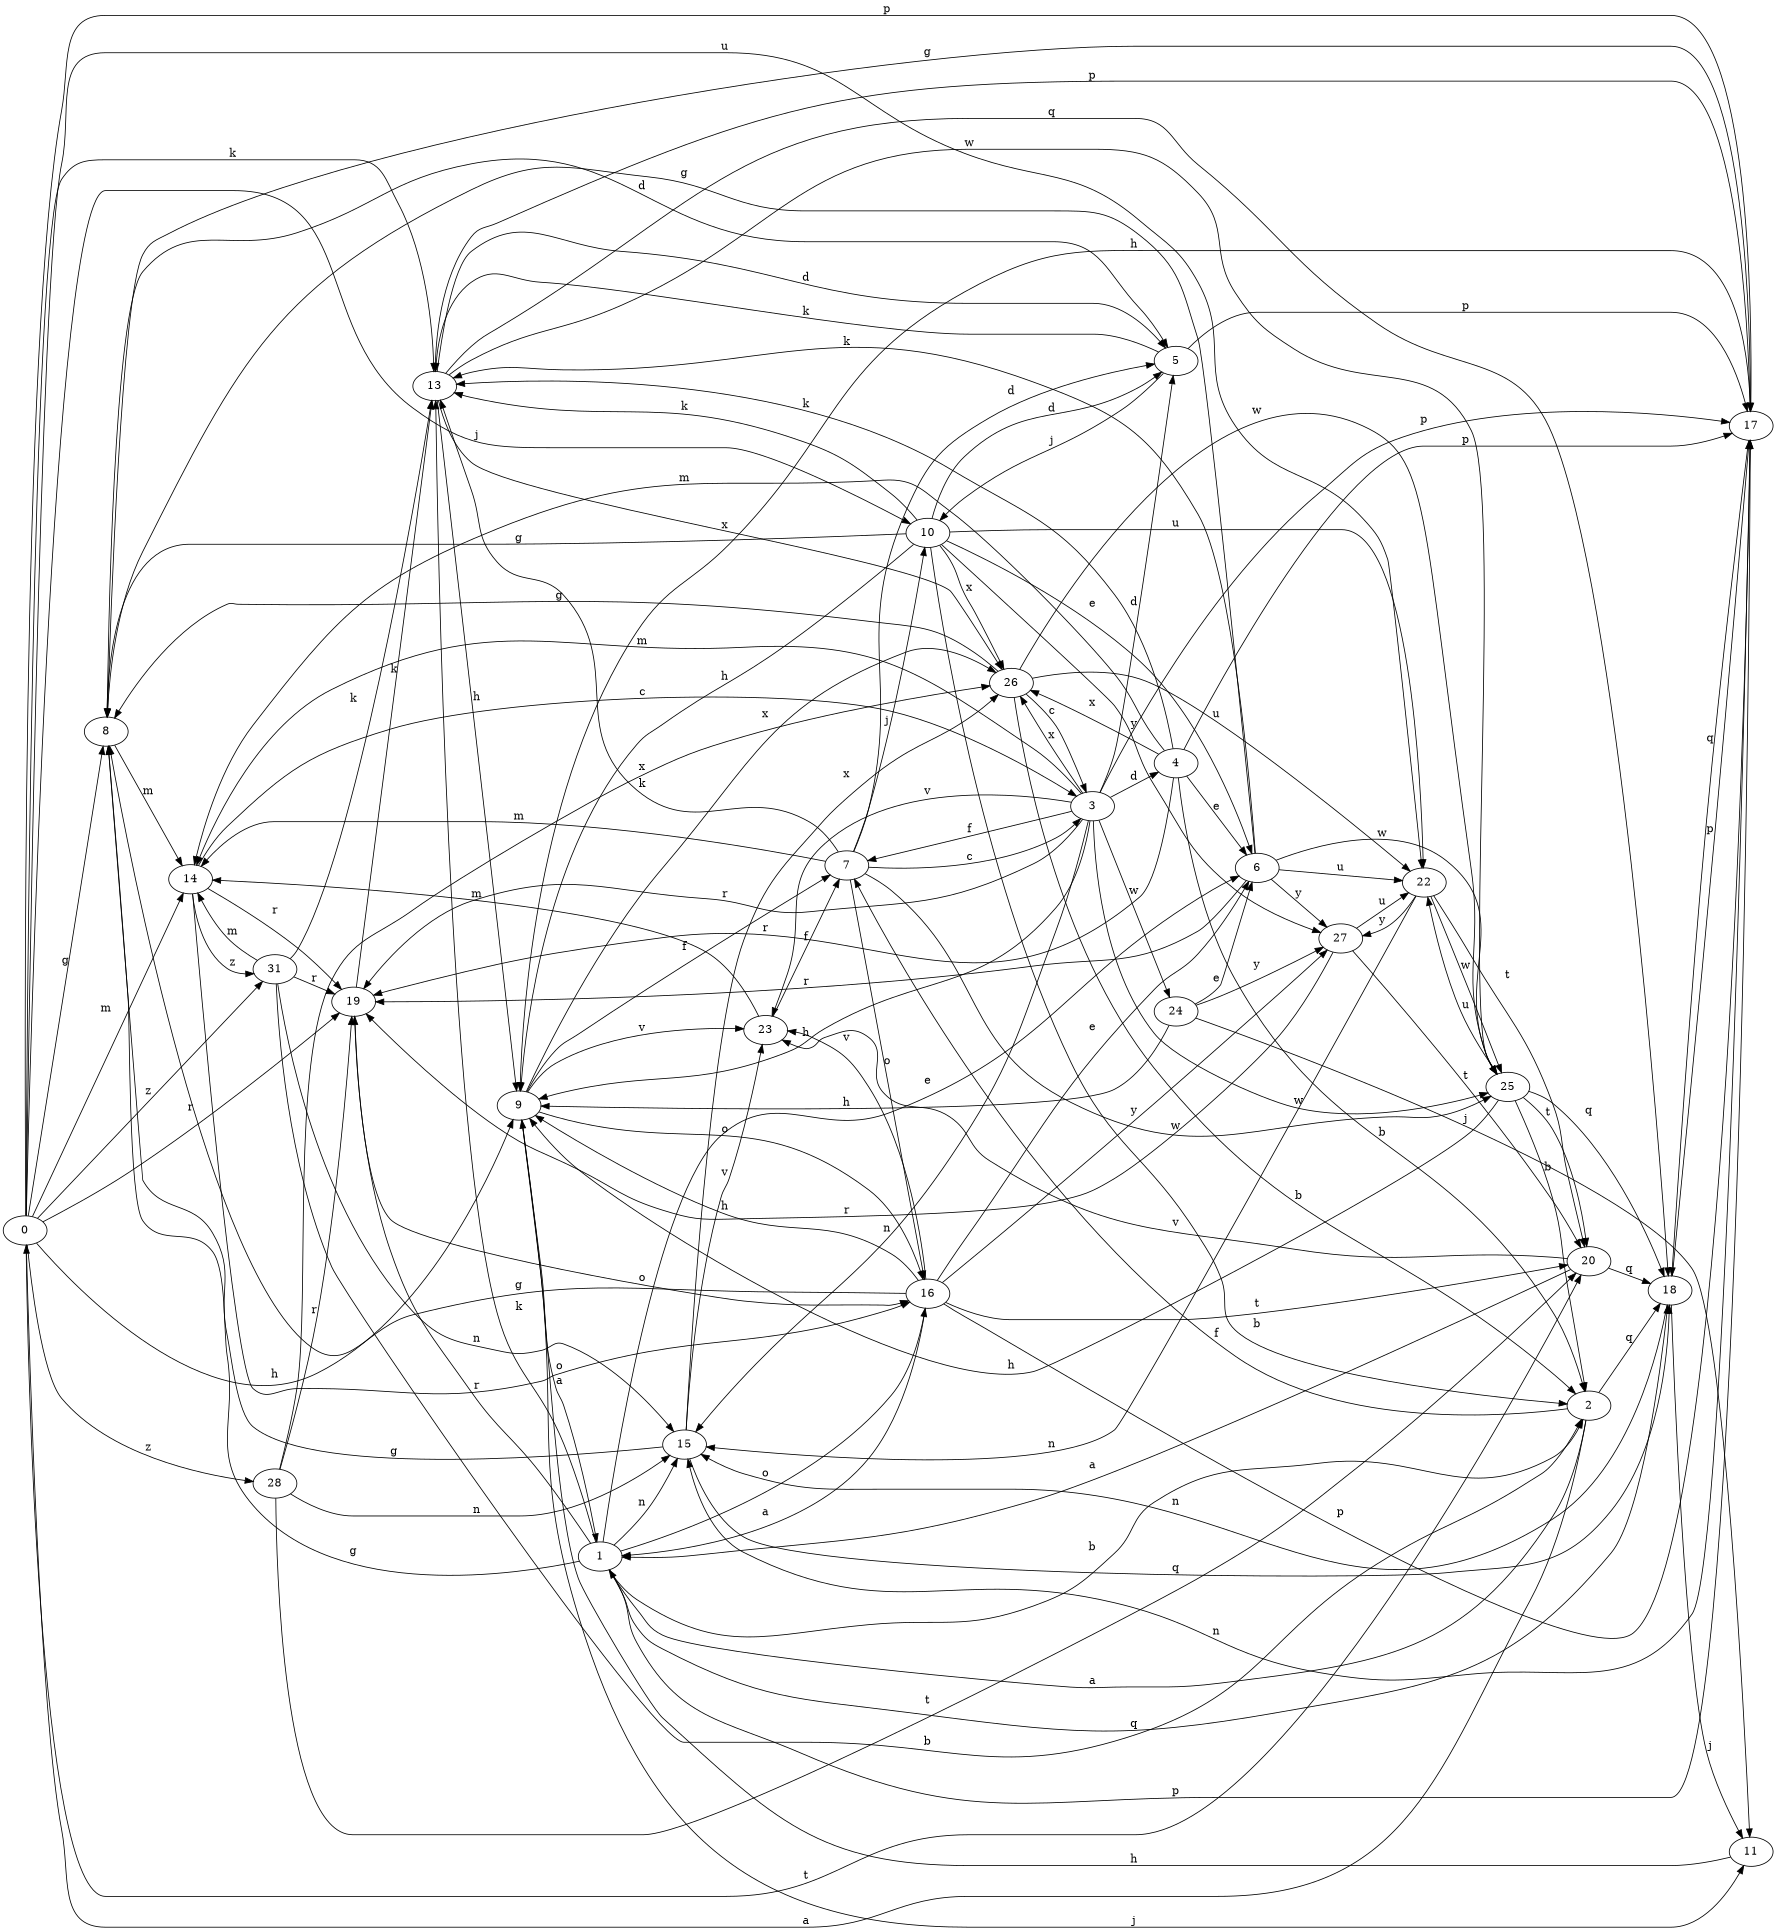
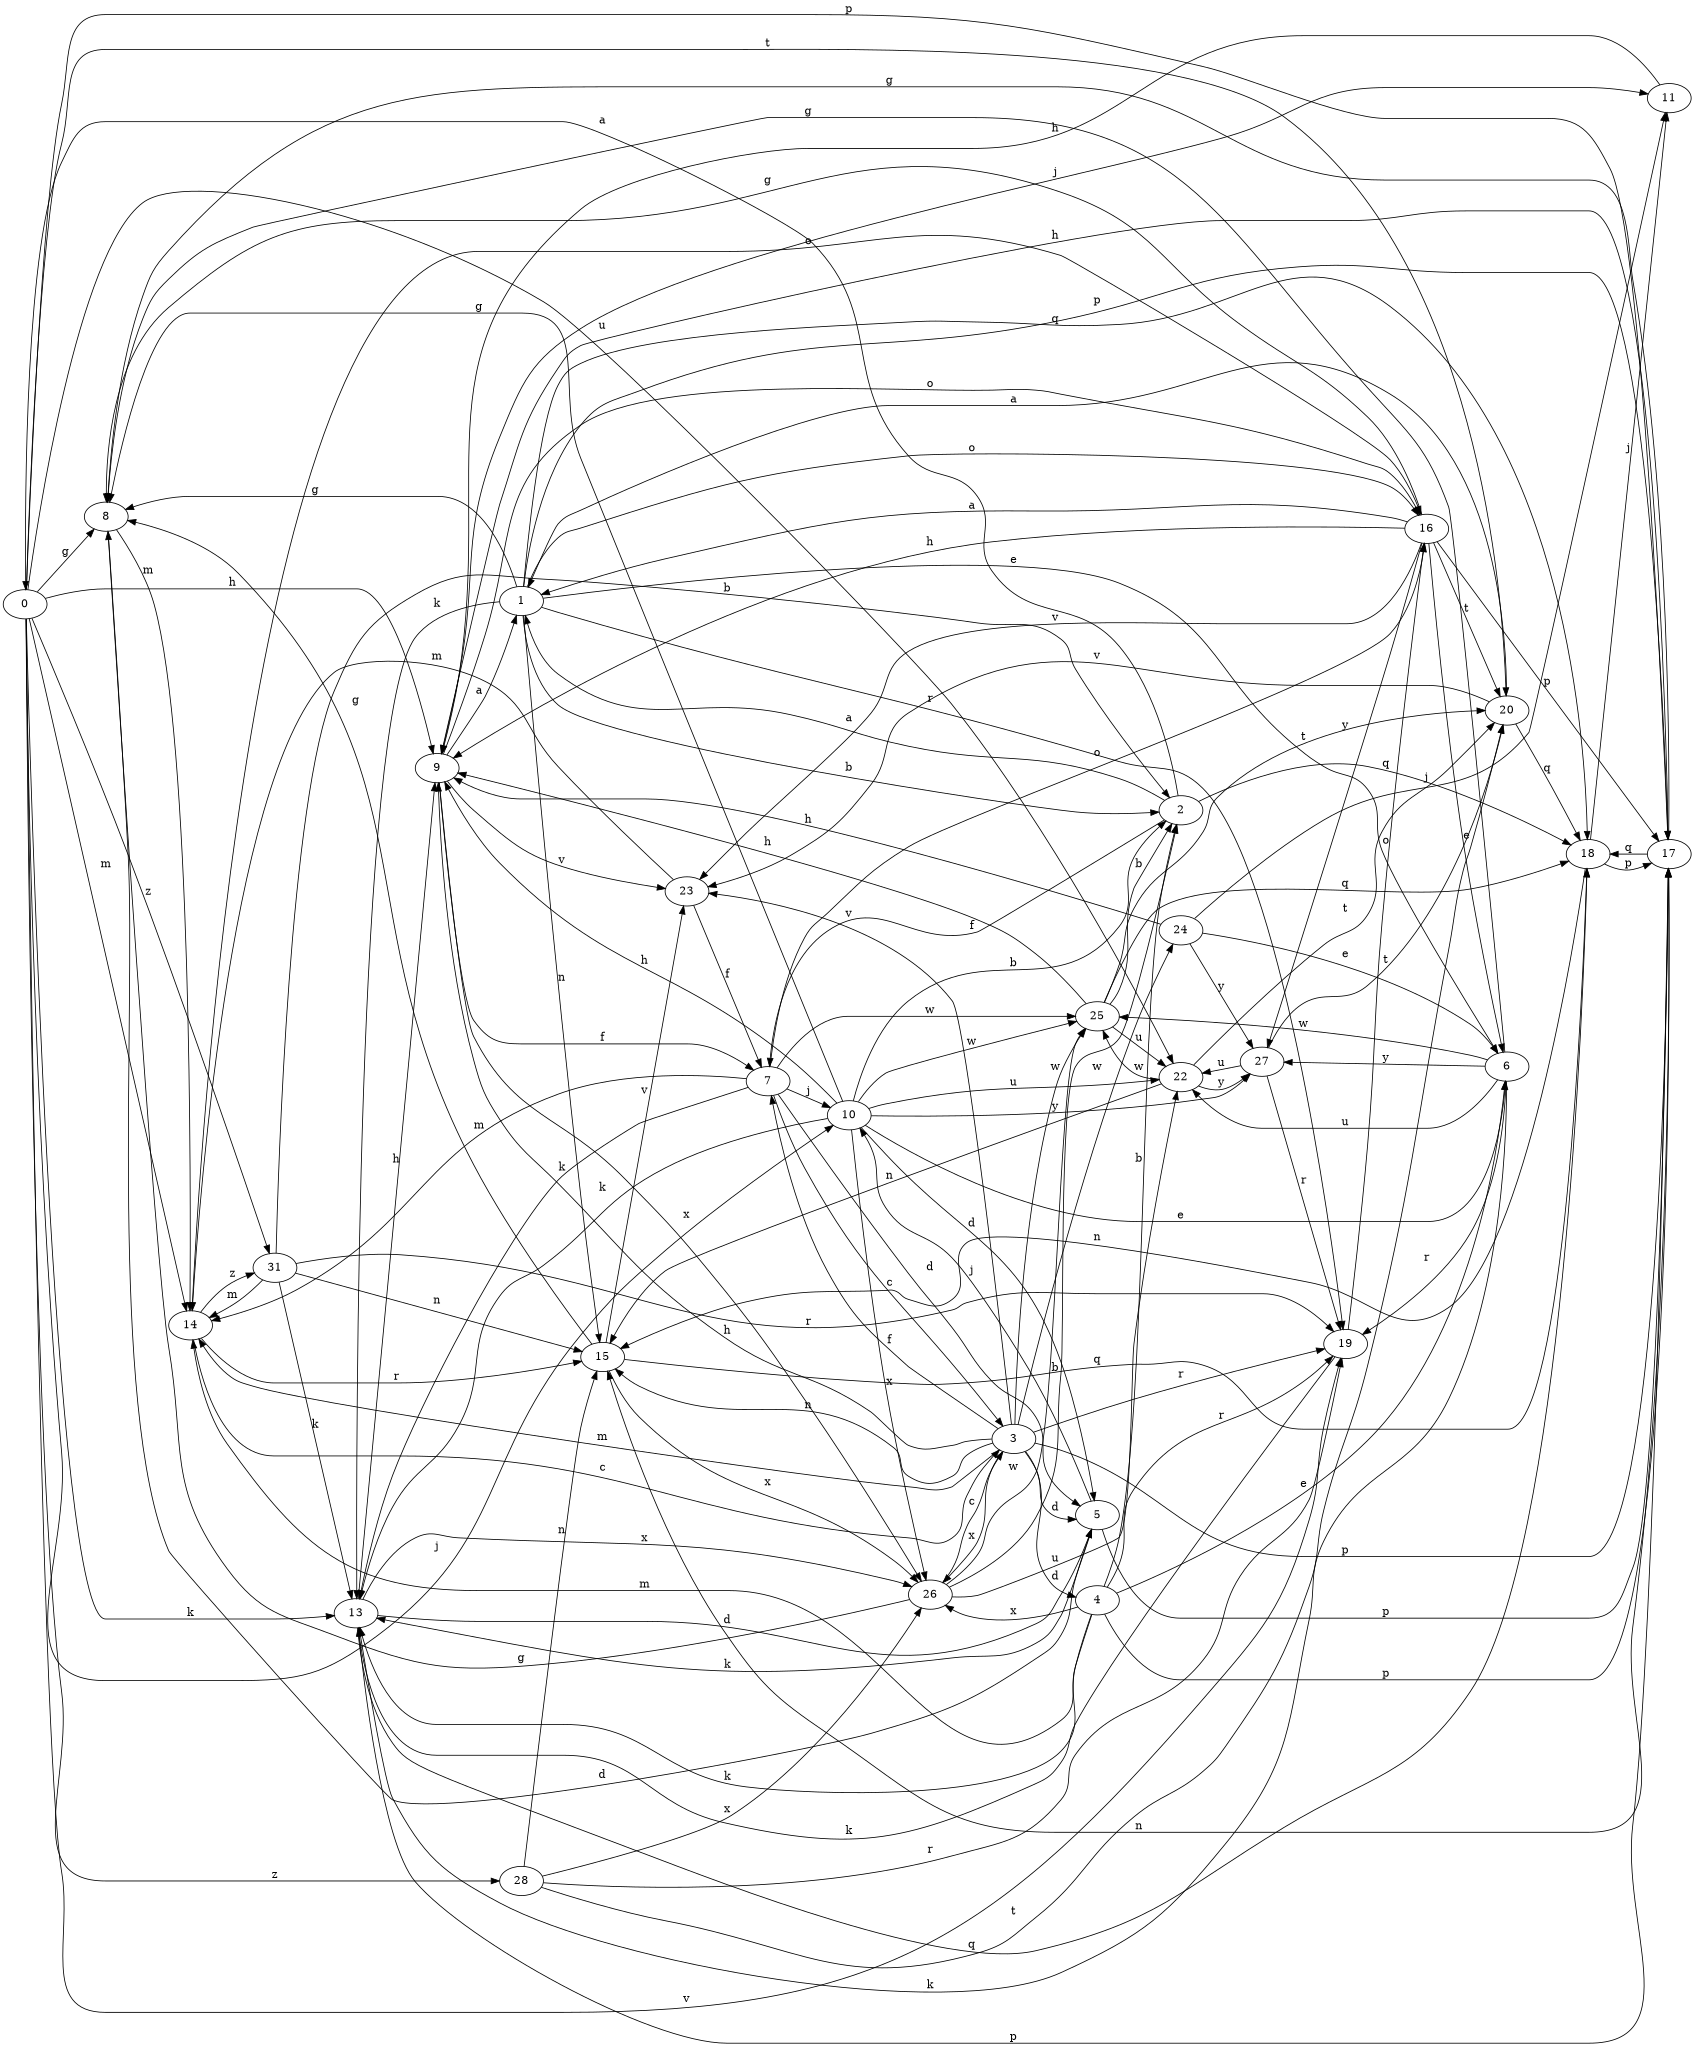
(1235, 293) -> (958, 1052)
(275, 931) -> (371, 1383)
(191, 1108) -> (687, 1999)
